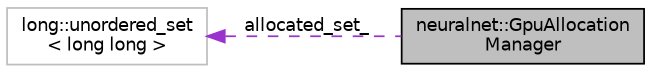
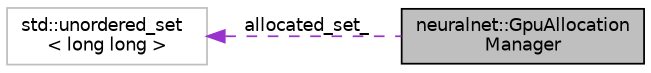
(107, 36) -> (107, 36)
